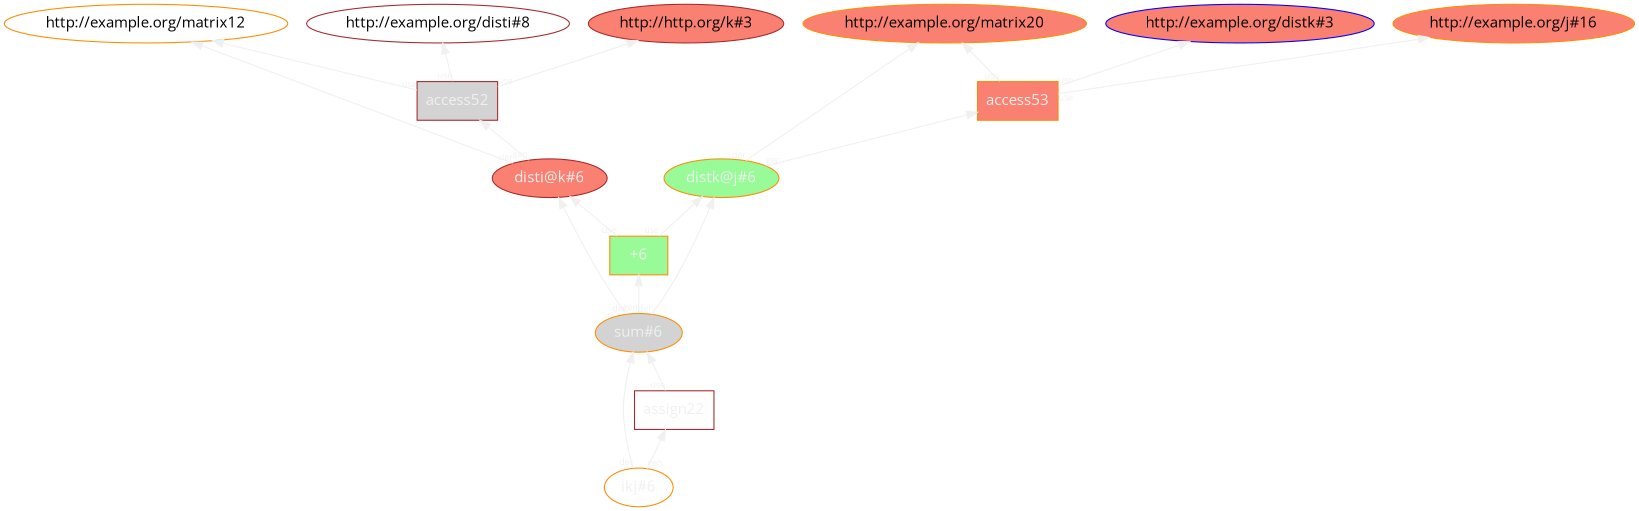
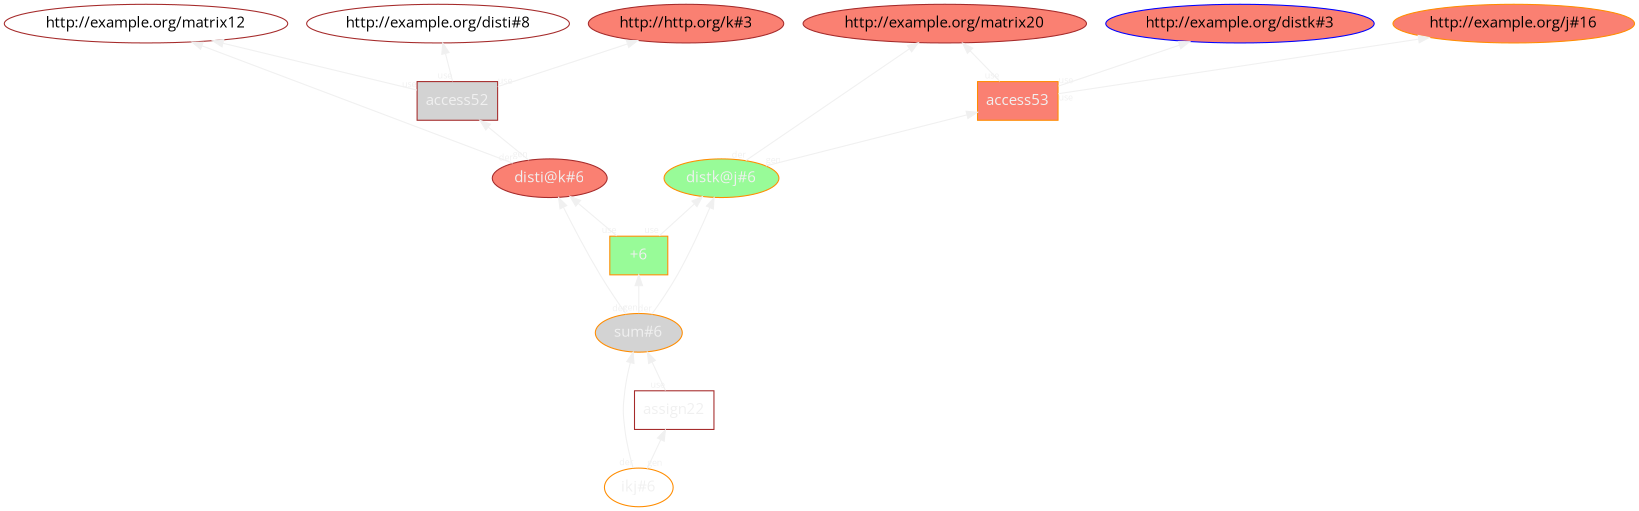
(146, 24) -> (146, 24)
(945, 24) -> (945, 24)
